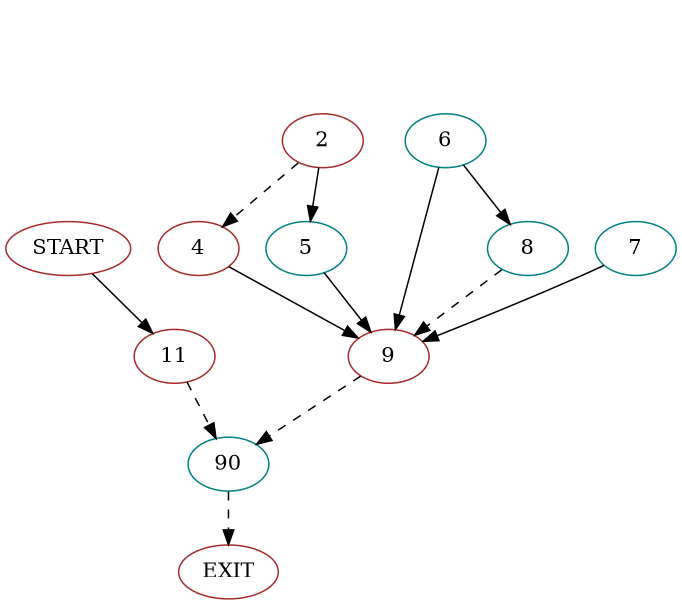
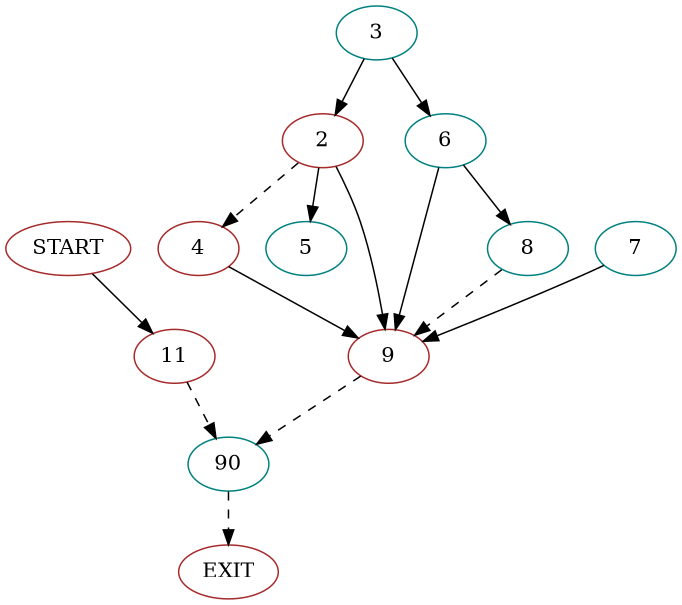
none -> (377, 33)
(343, 297) -> (365, 238)
